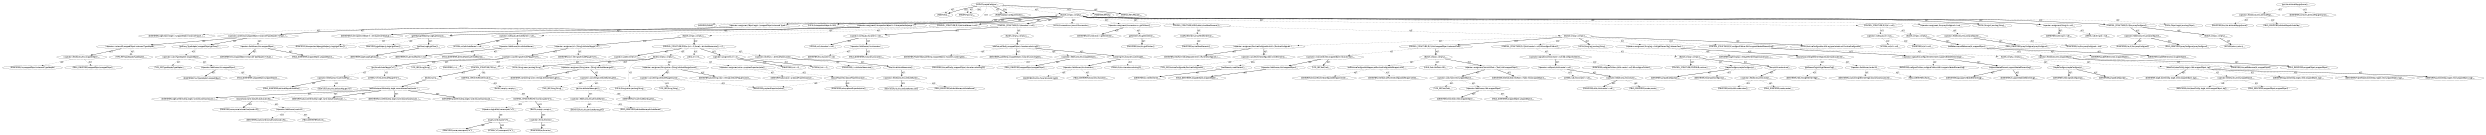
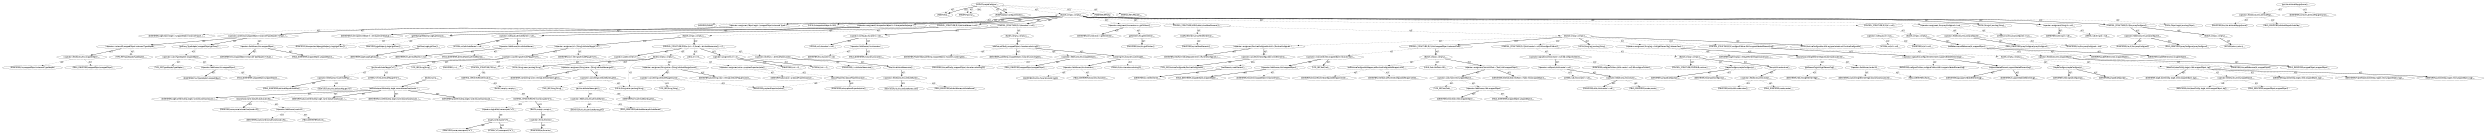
(1061, 8) -> (1061, 8)
(875, 22) -> (785, 23)
(1072, 26) -> none
(1880, 30) -> none
(741, 32) -> (741, 32)
none -> (2014, 36)
(429, 41) -> none
(1224, 62) -> (1224, 62)
(458, 73) -> none
none -> (1259, 78)
(594, 83) -> (614, 83)
(846, 83) -> (850, 84)
